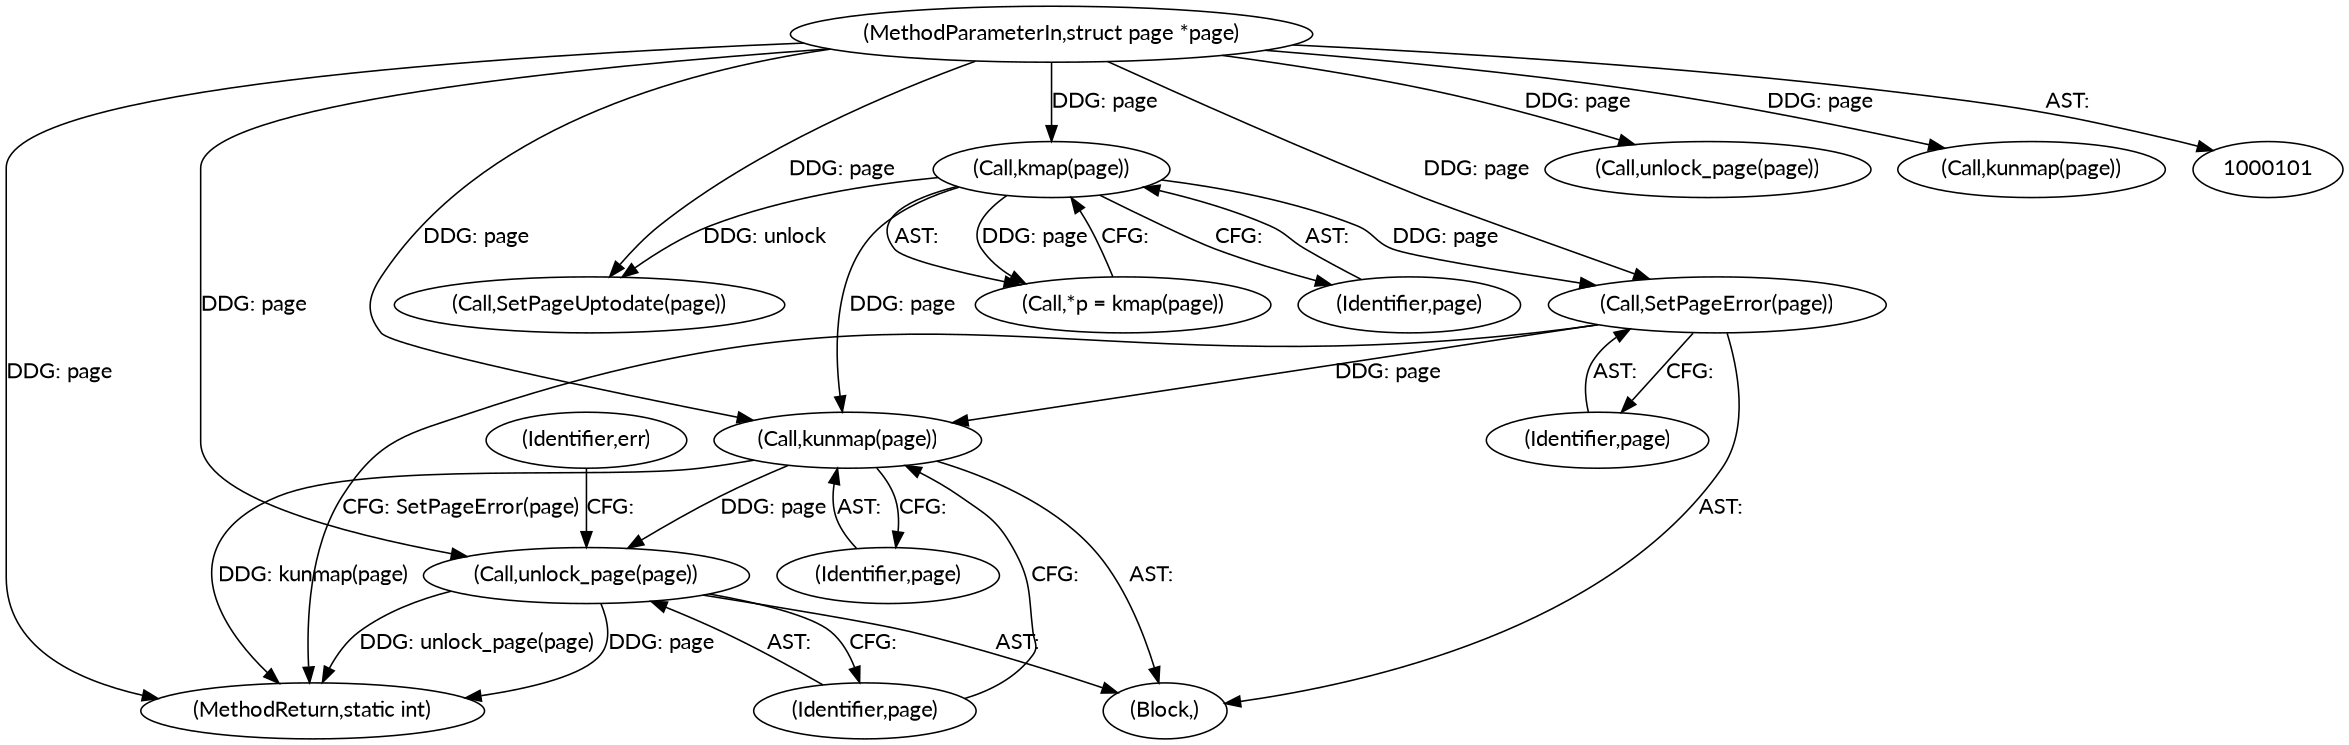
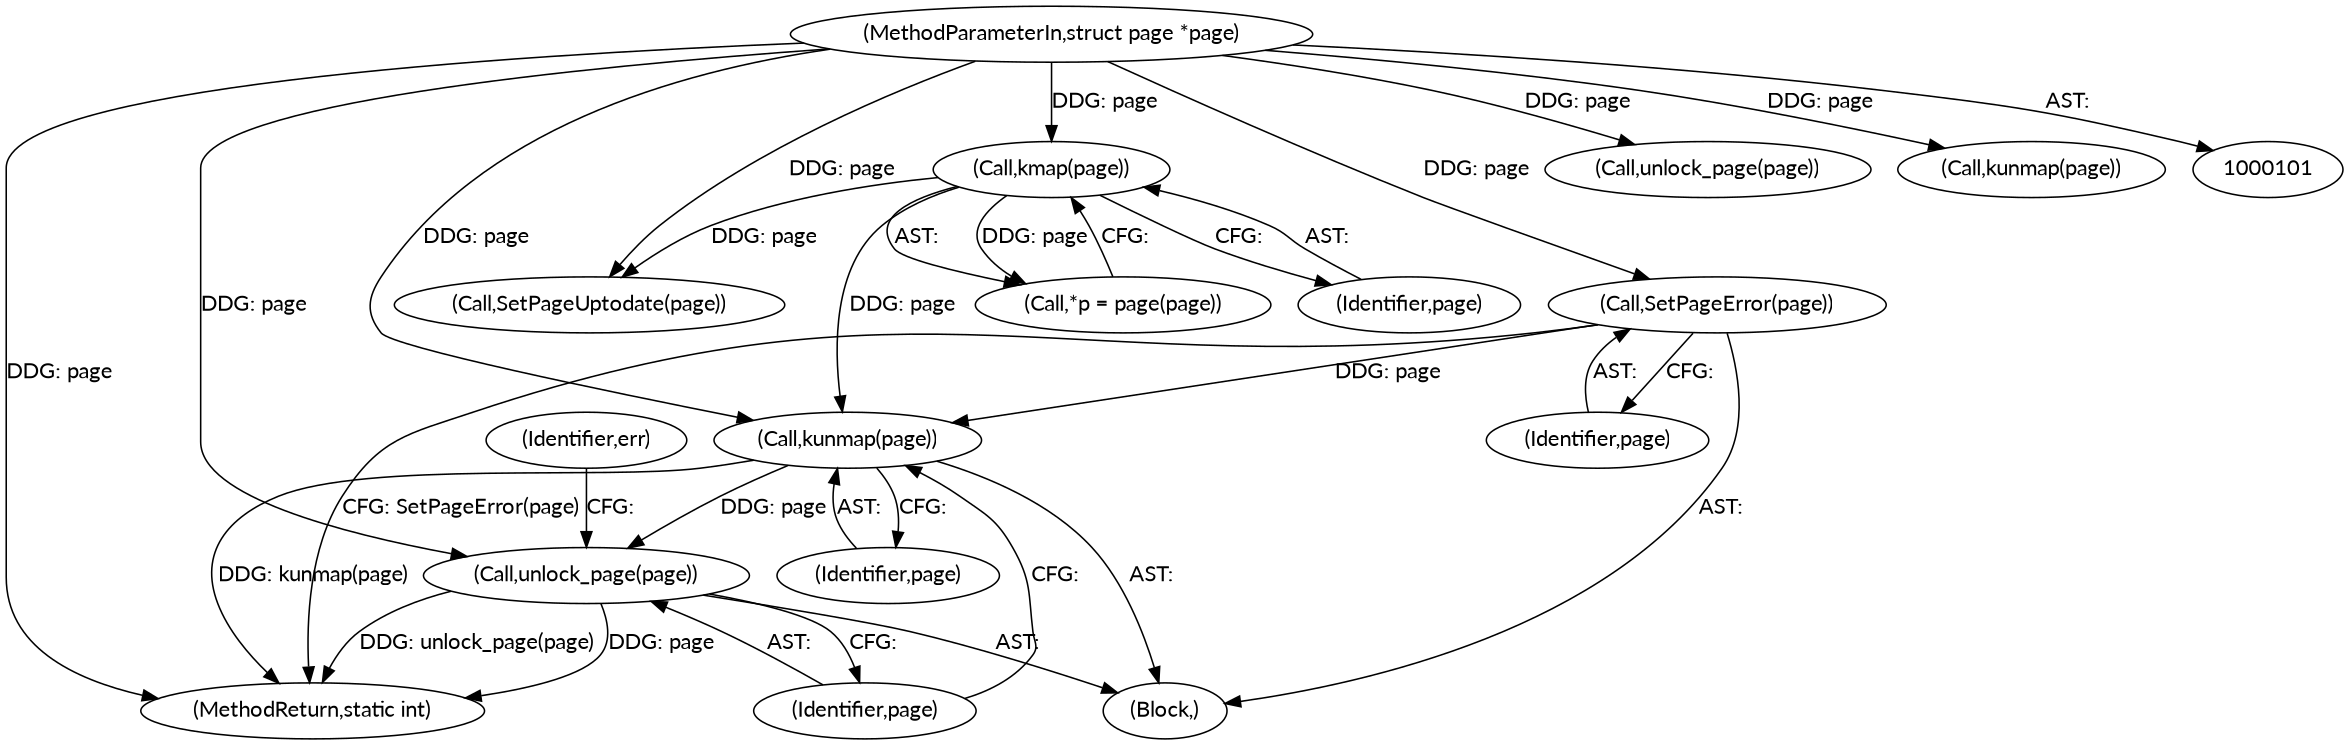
(1371, 234) -> none
(765, 237) -> (765, 237)
(1123, 305) -> (1123, 305)
